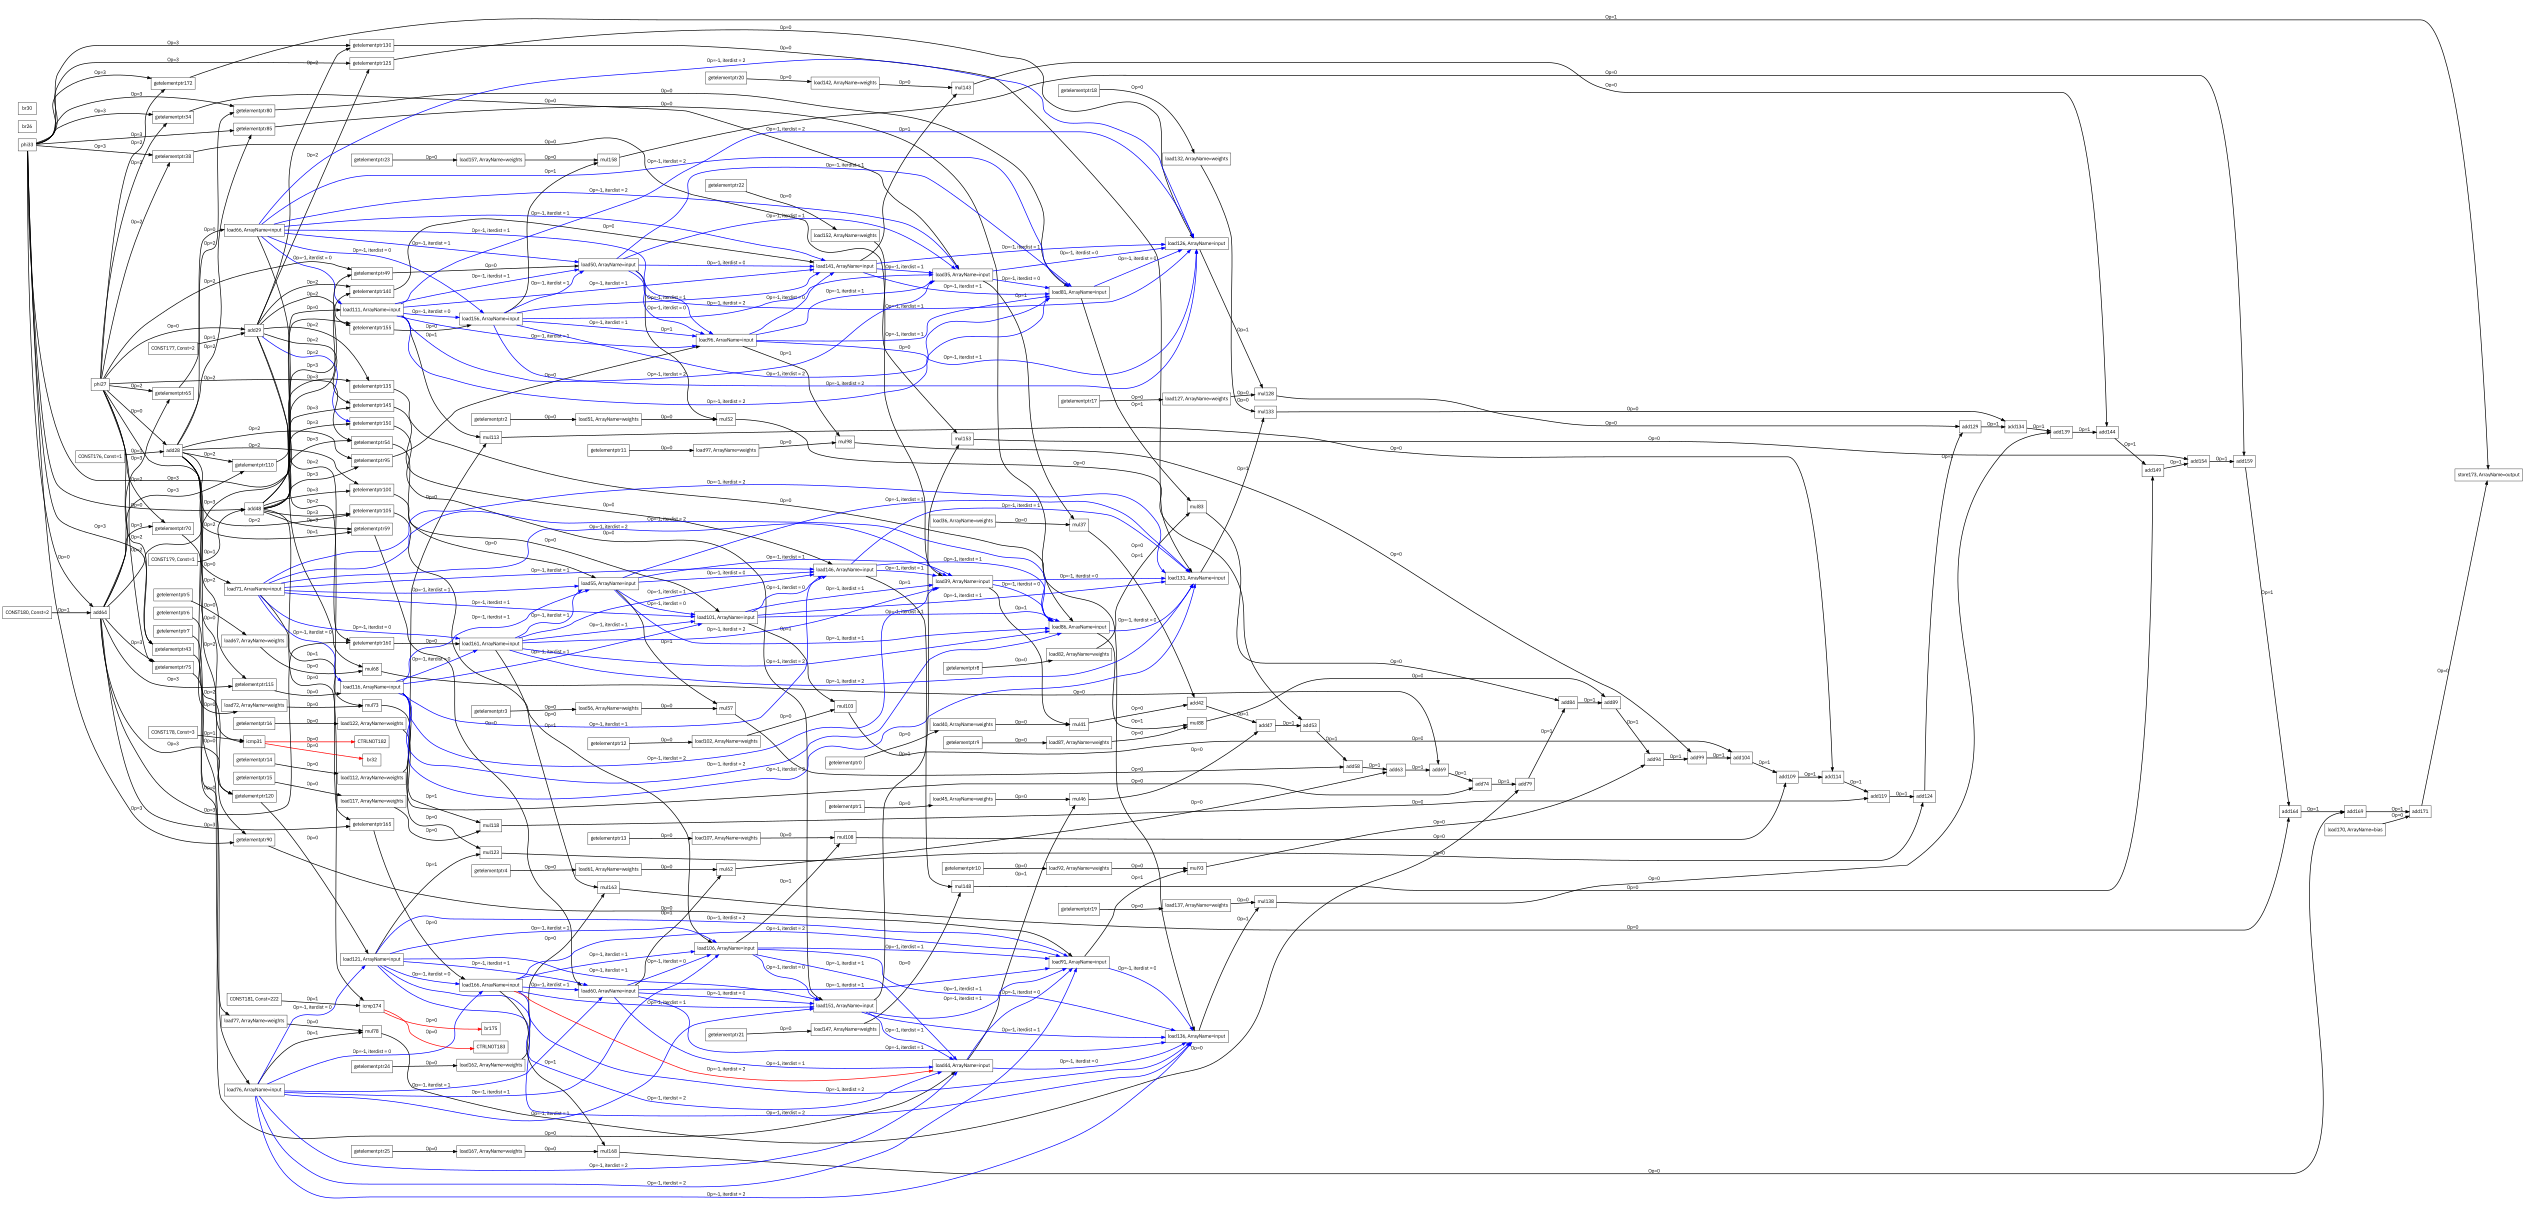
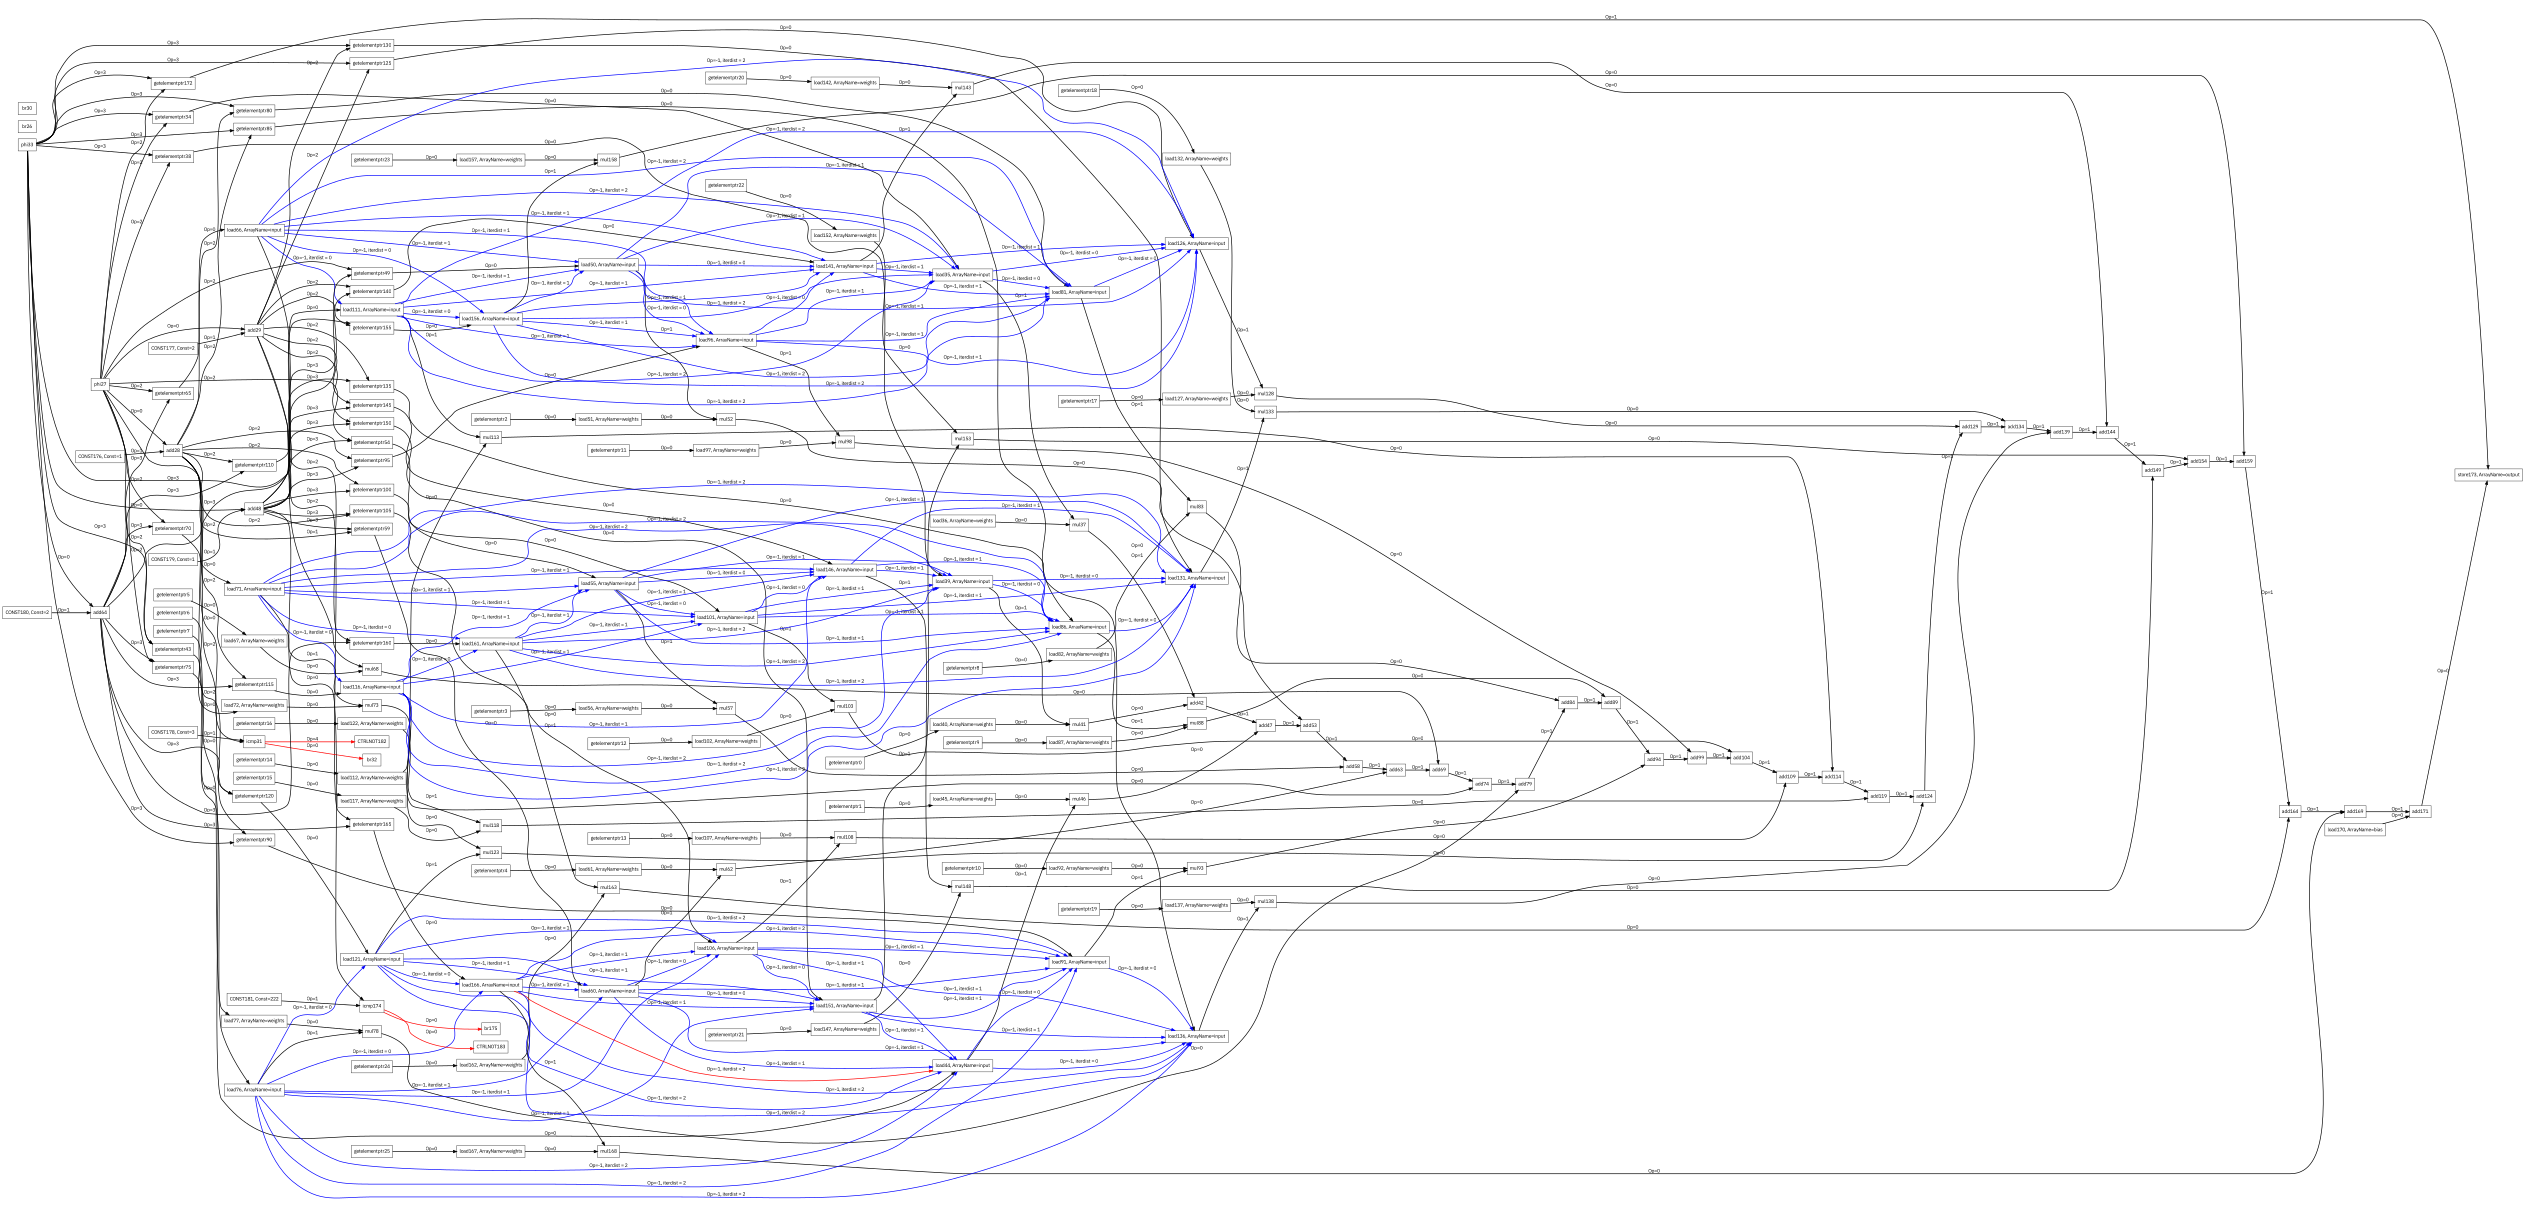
(328, 358) -> (328, 358)
(312, 739) -> (312, 739)
